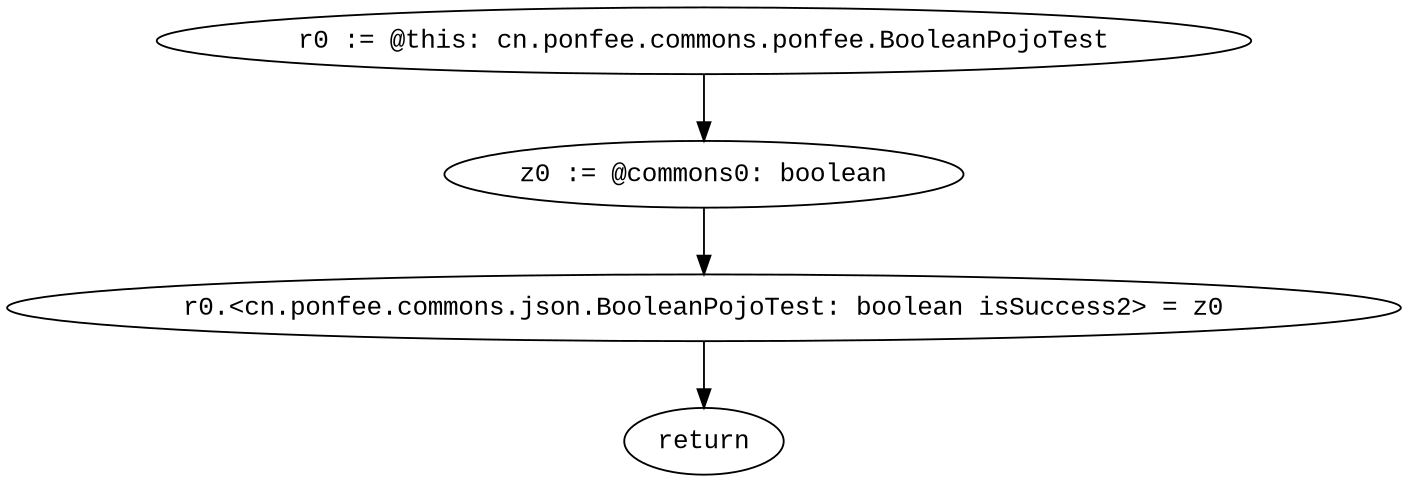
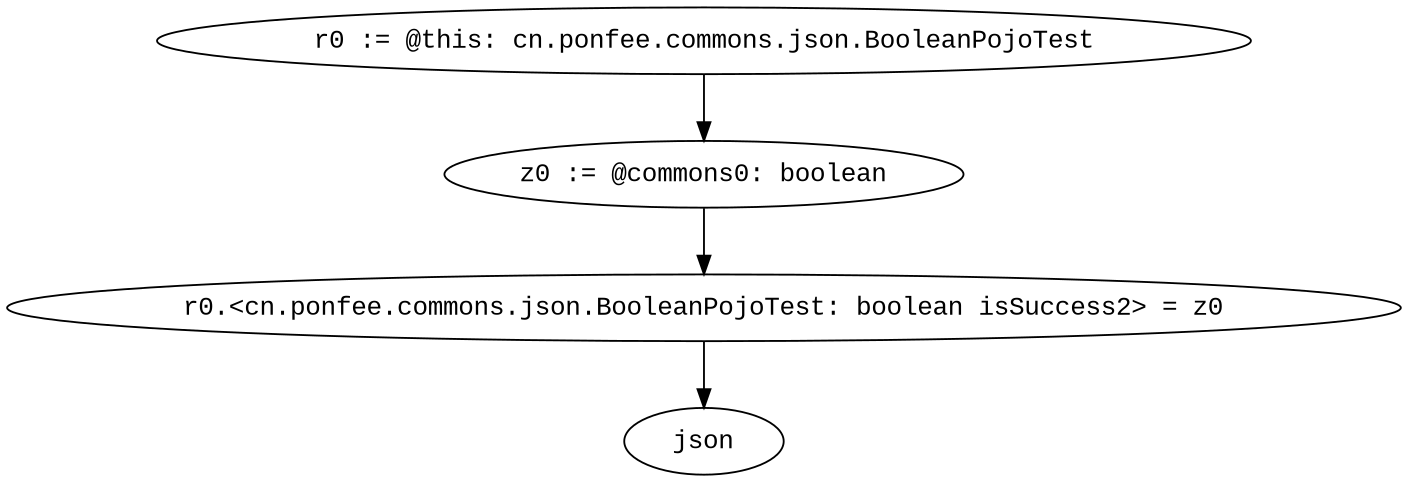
(704, 41) -> (704, 41)
(704, 441) -> (704, 441)
